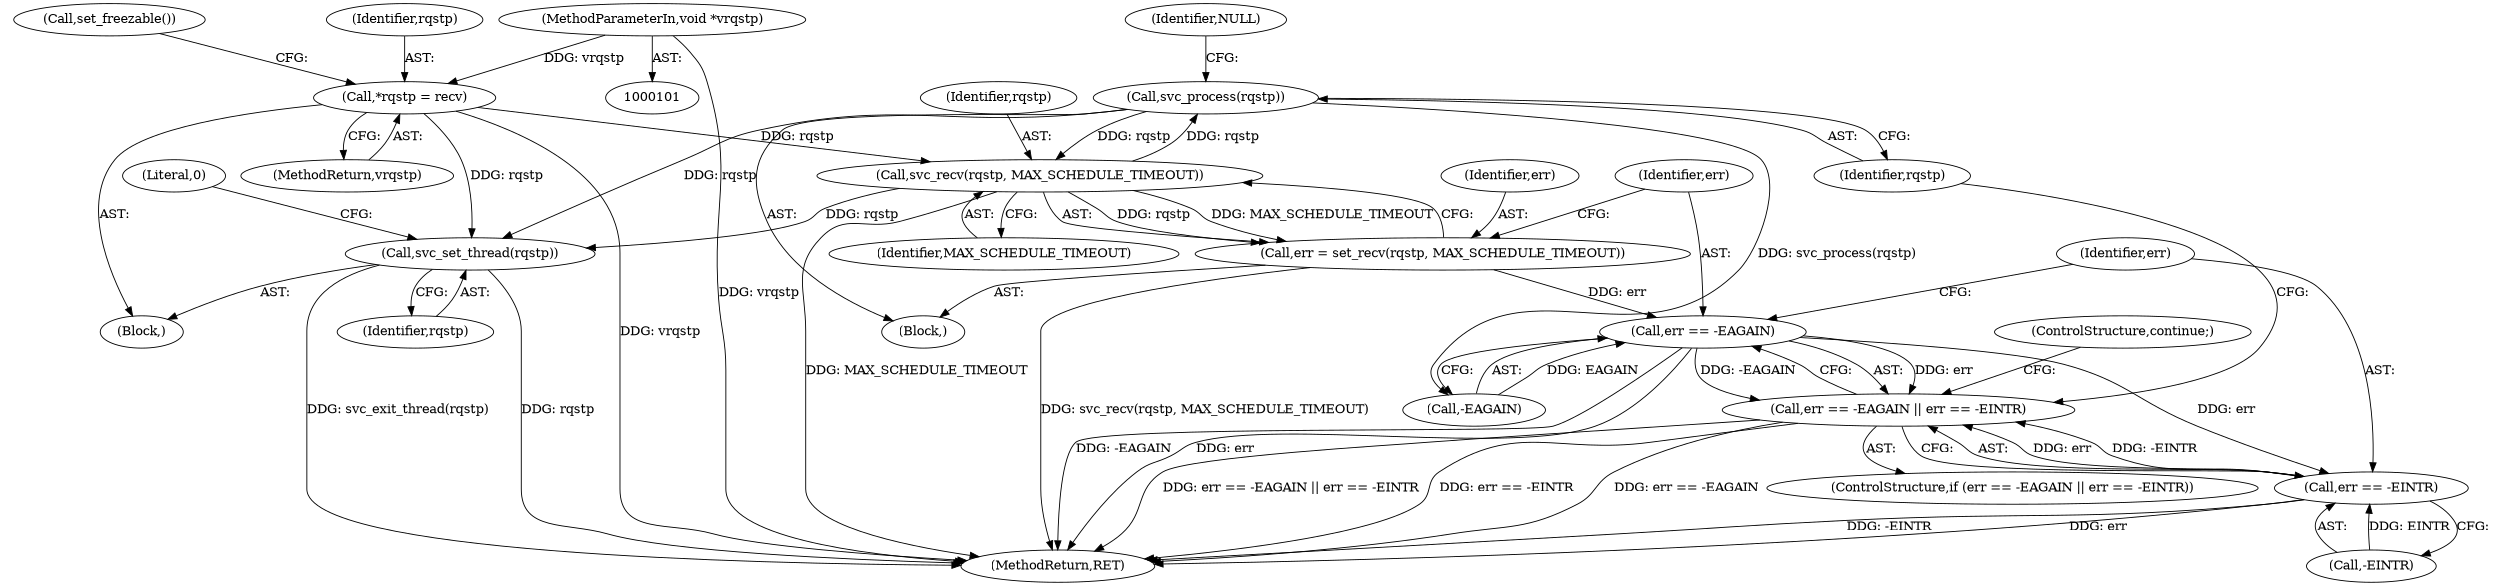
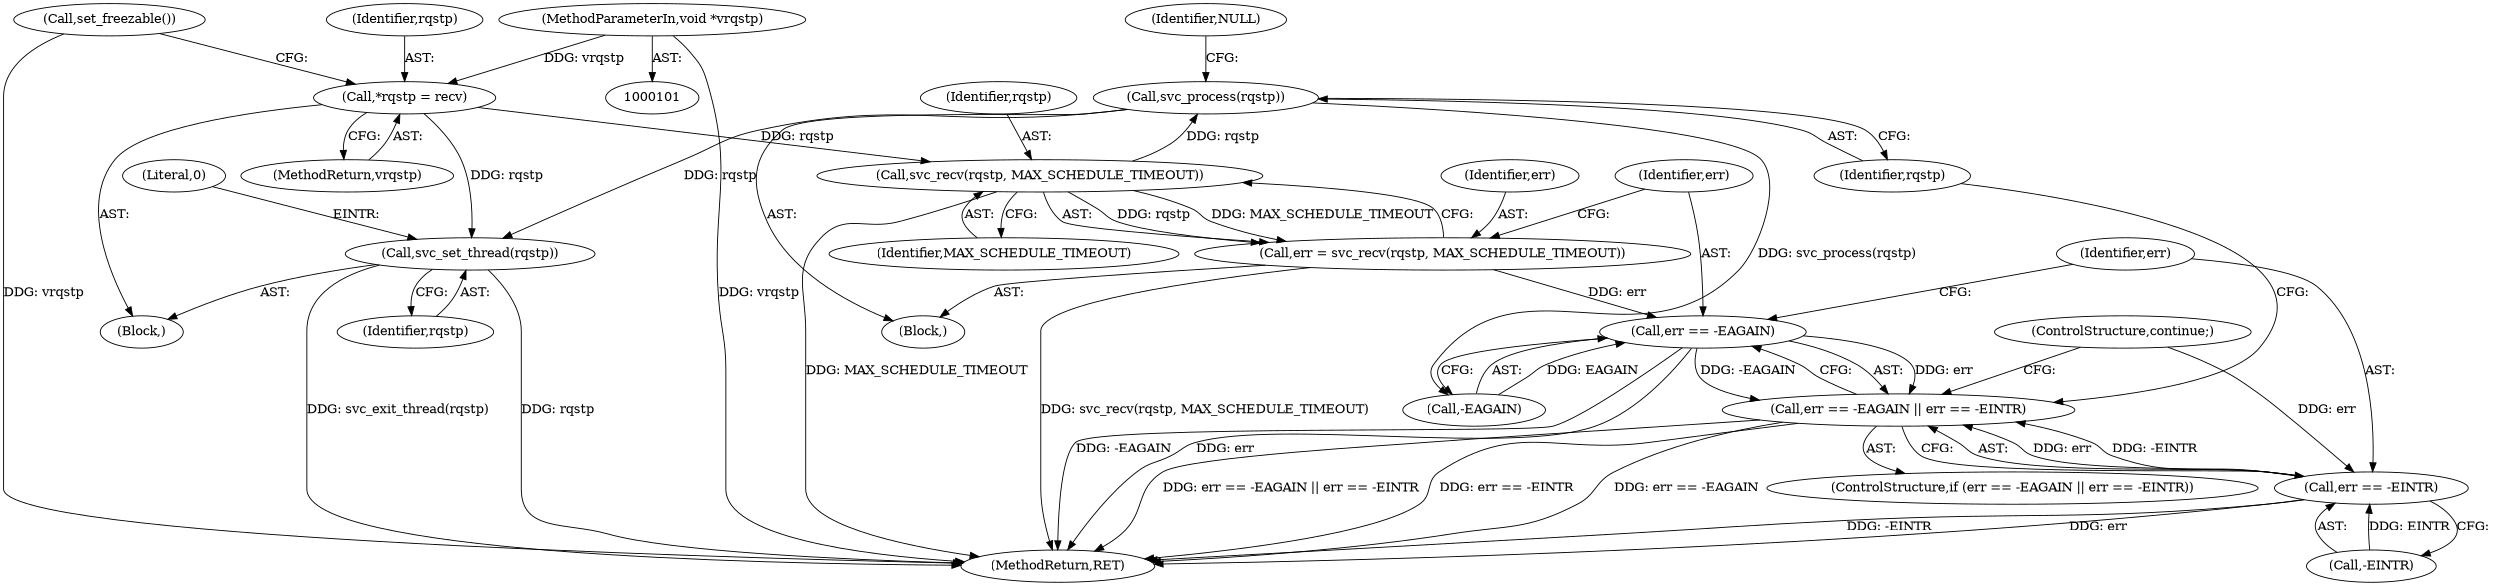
(1102, 128) -> none
(358, 215) -> (358, 215)
(751, 233) -> none
(1443, 254) -> (1443, 254)
(2070, 366) -> (2263, 397)
(620, 436) -> (234, 532)
